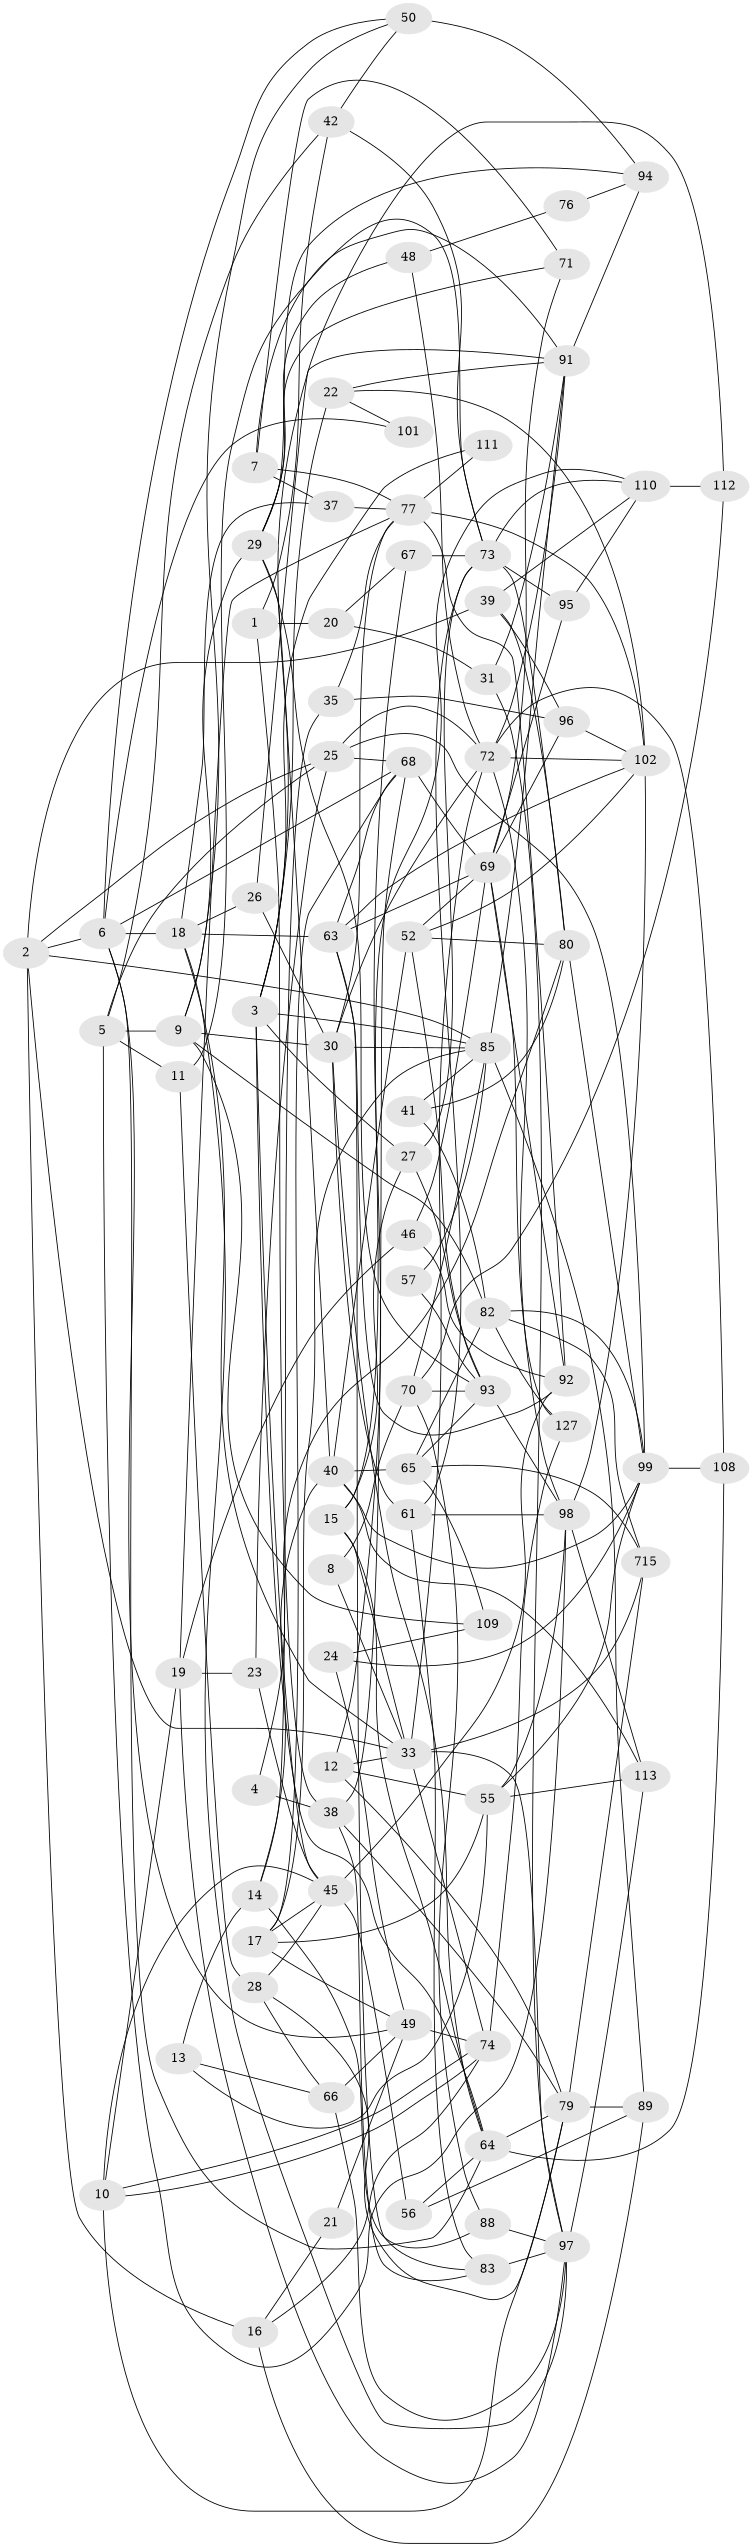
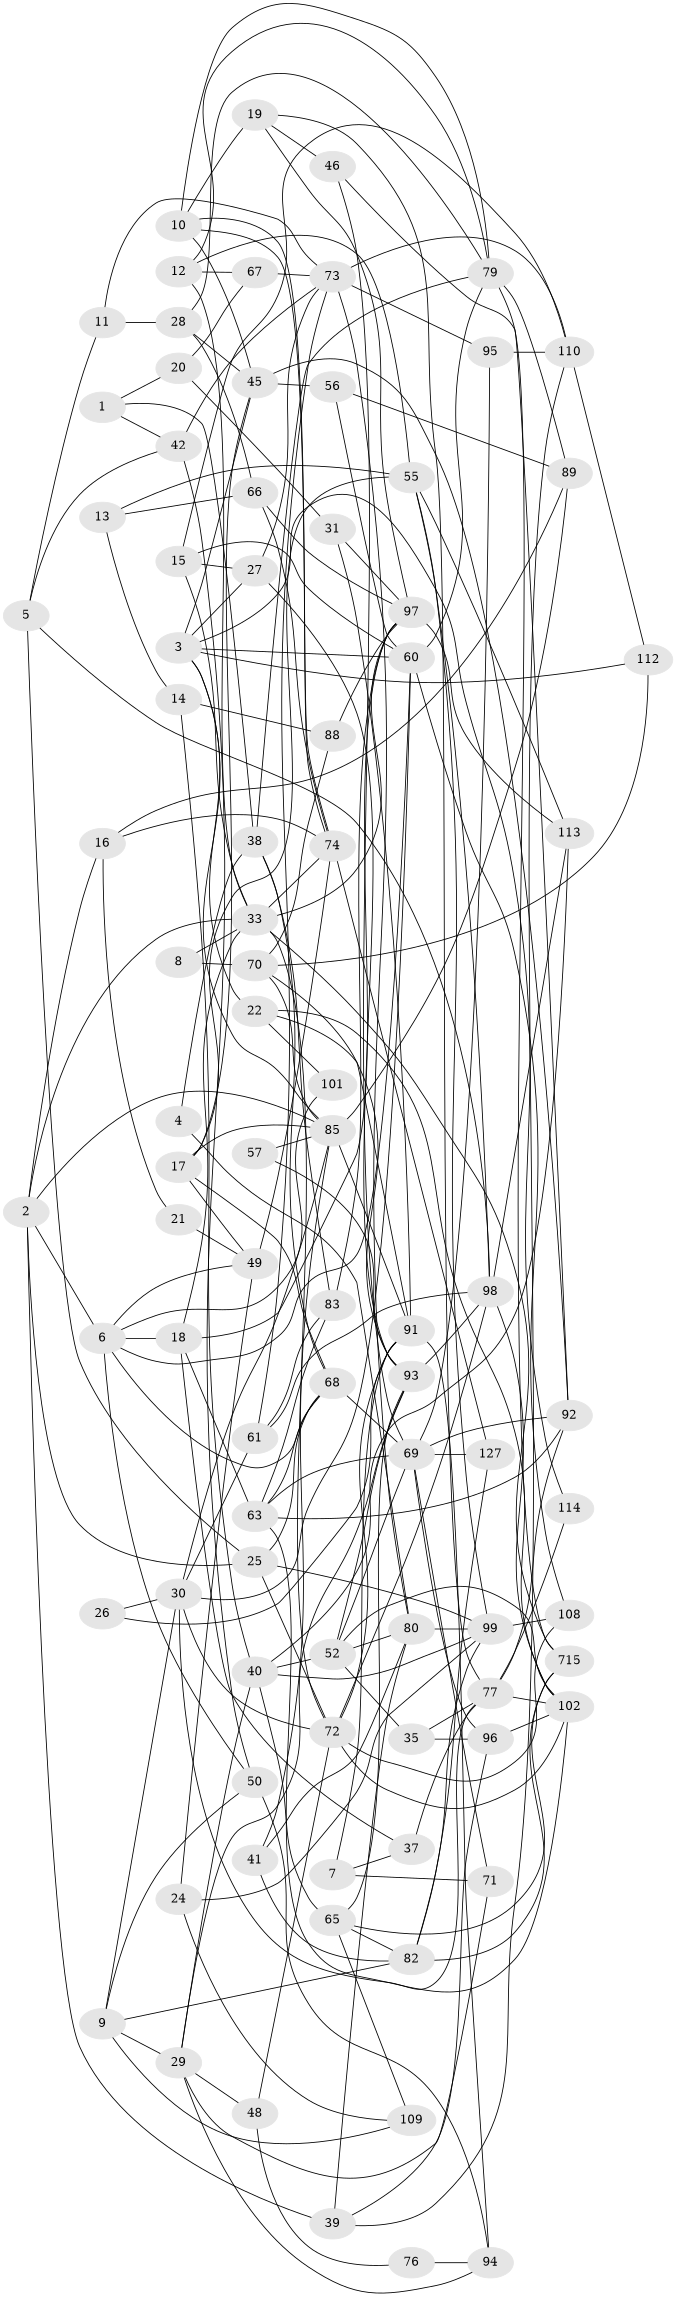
(488, 446) -> (569, 1509)
(336, 479) -> none
(217, 916) -> none
(141, 1031) -> none
(286, 1297) -> (372, 1697)
(255, 1673) -> none
(371, 2060) -> (296, 660)
(488, 2146) -> (412, 658)
